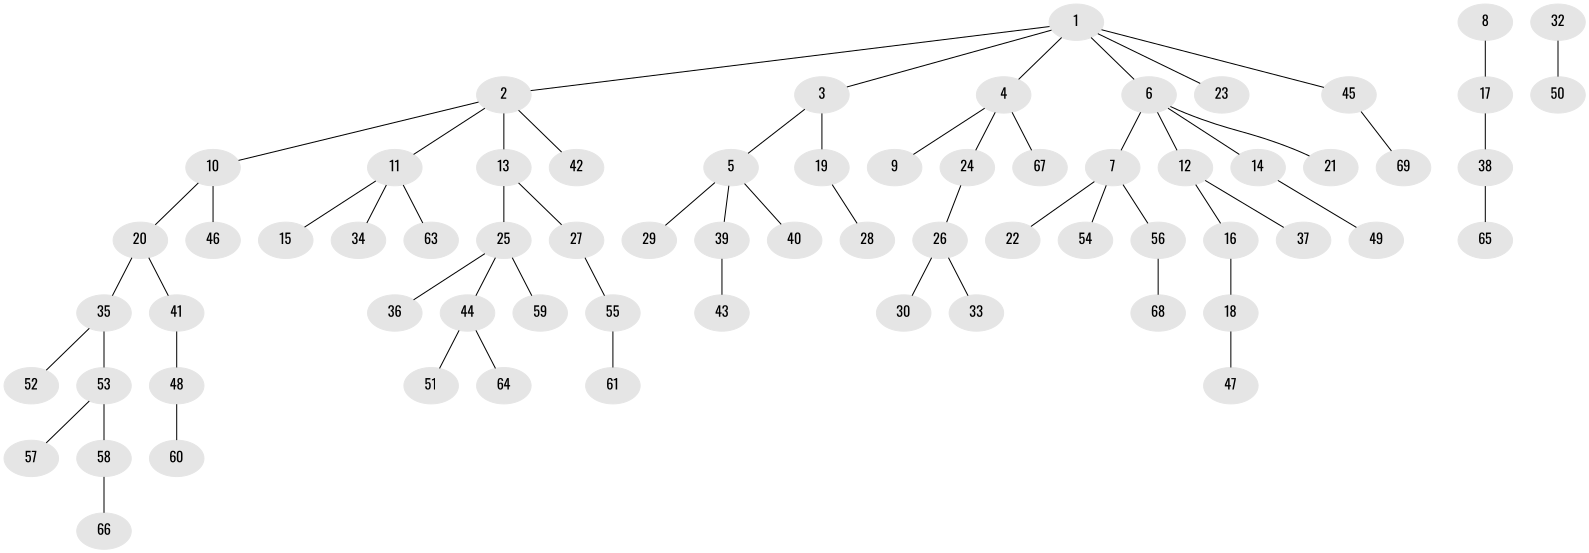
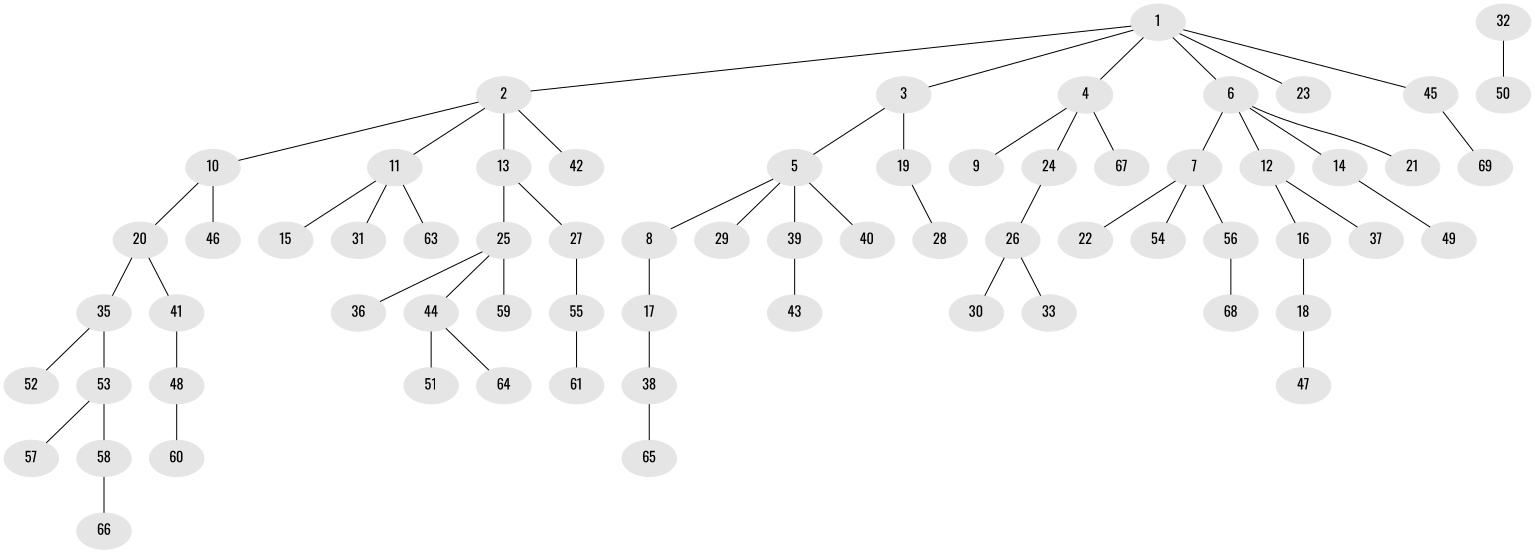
none -> (722, 204)
(358, 240) -> (358, 240)
